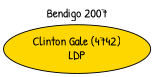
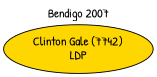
(77, 49) -> (78, 49)
